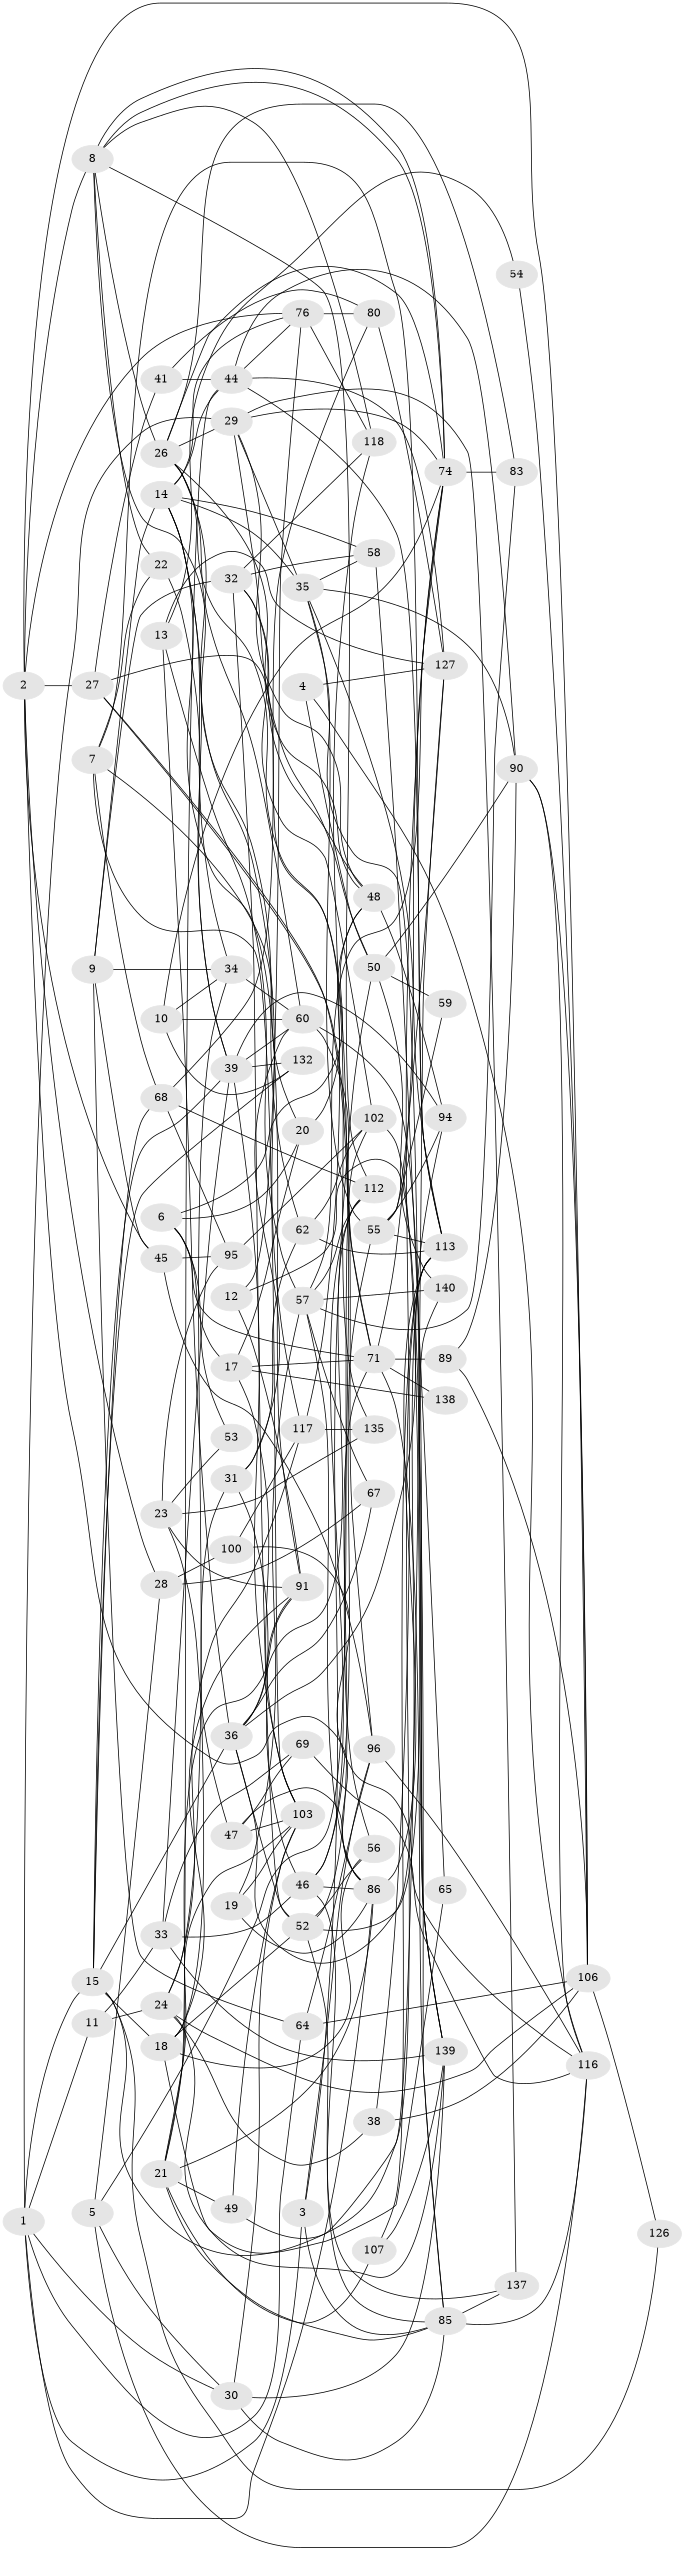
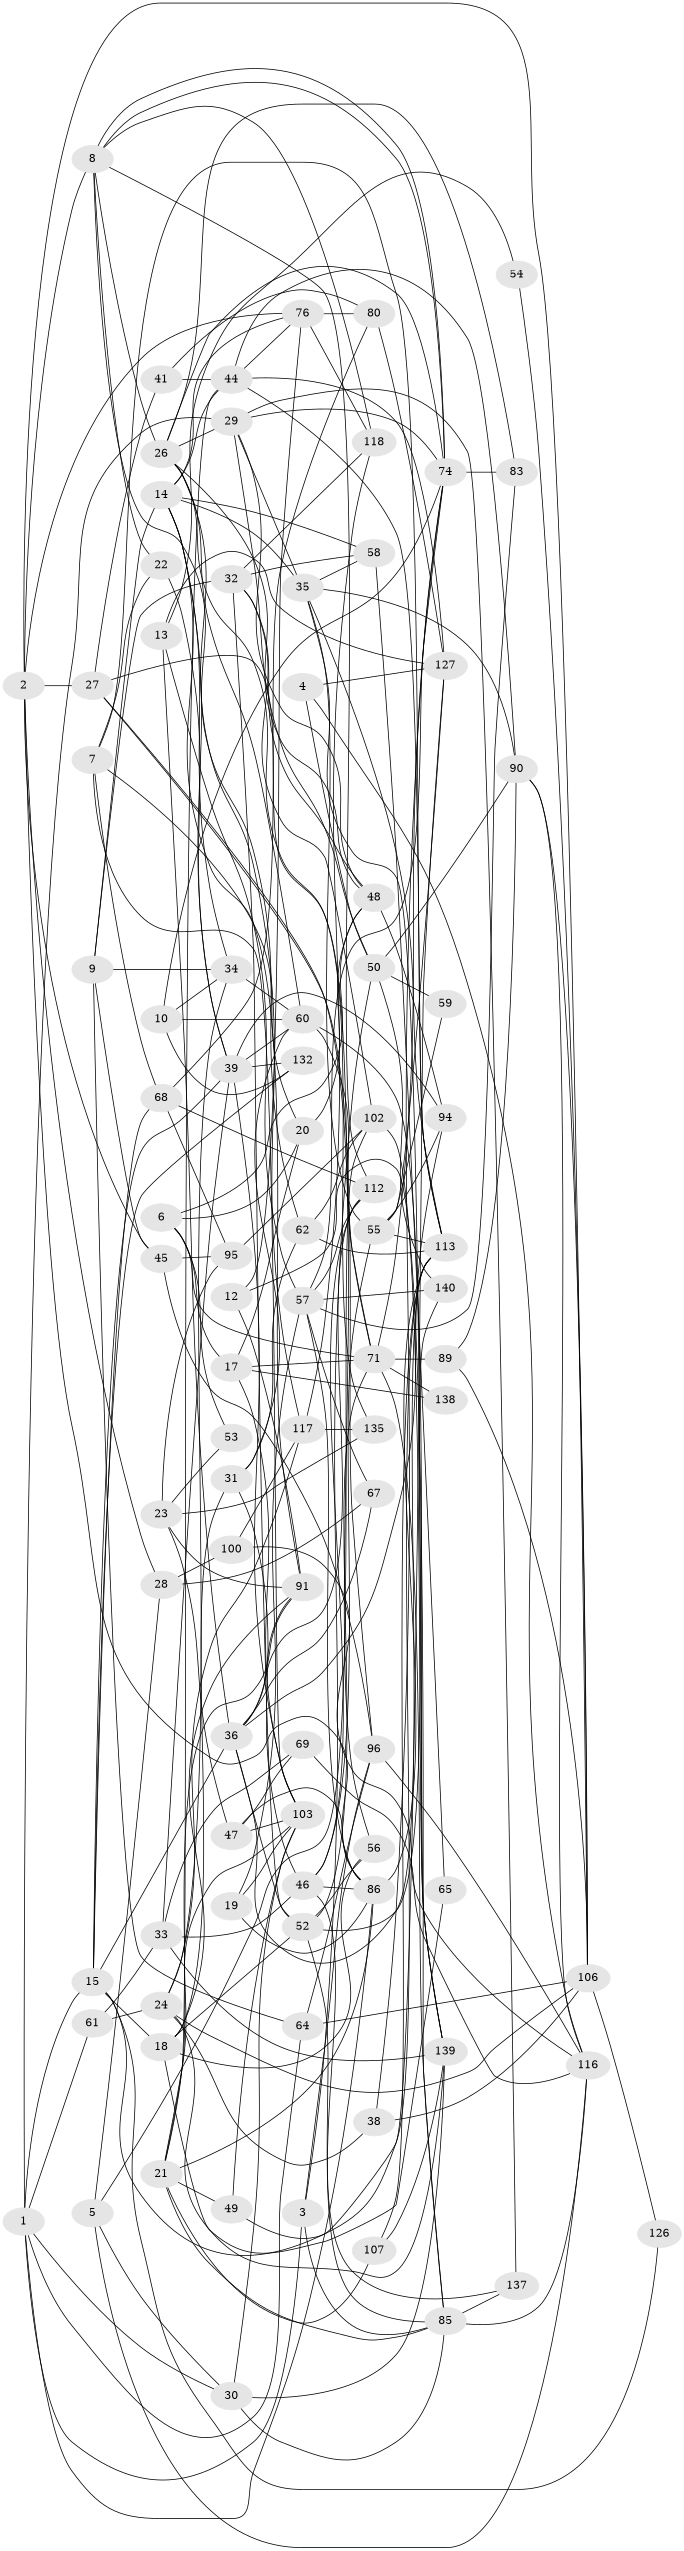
(93, 2023) -> (93, 2023)
